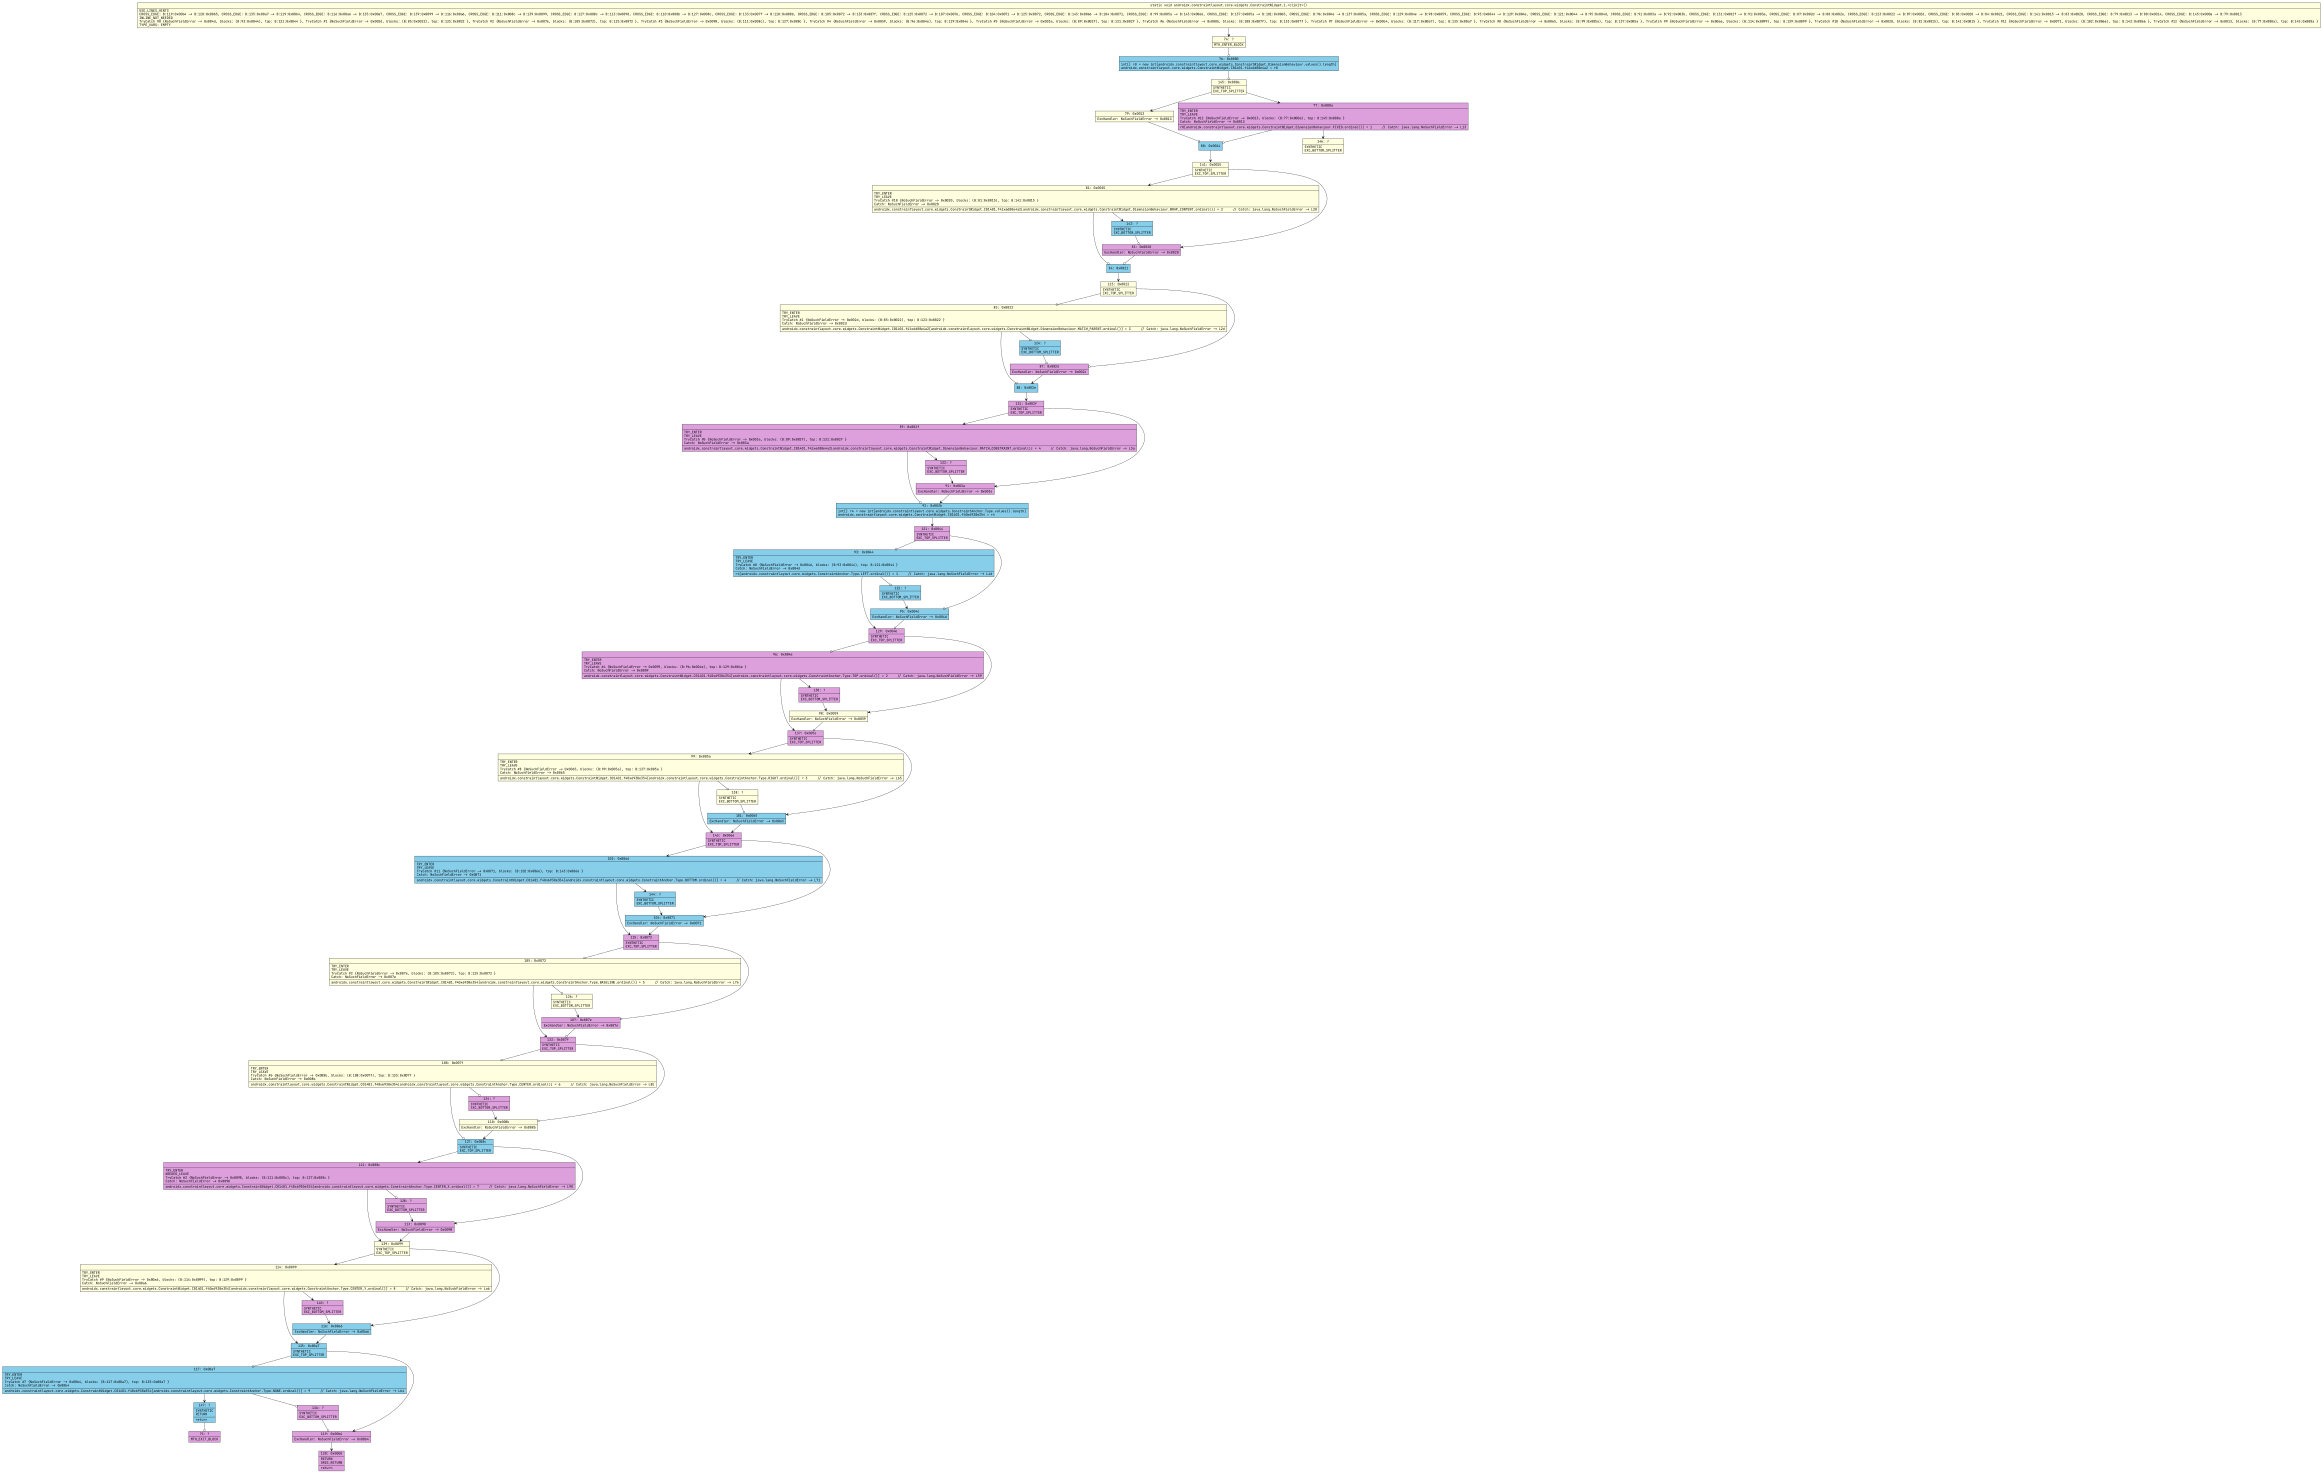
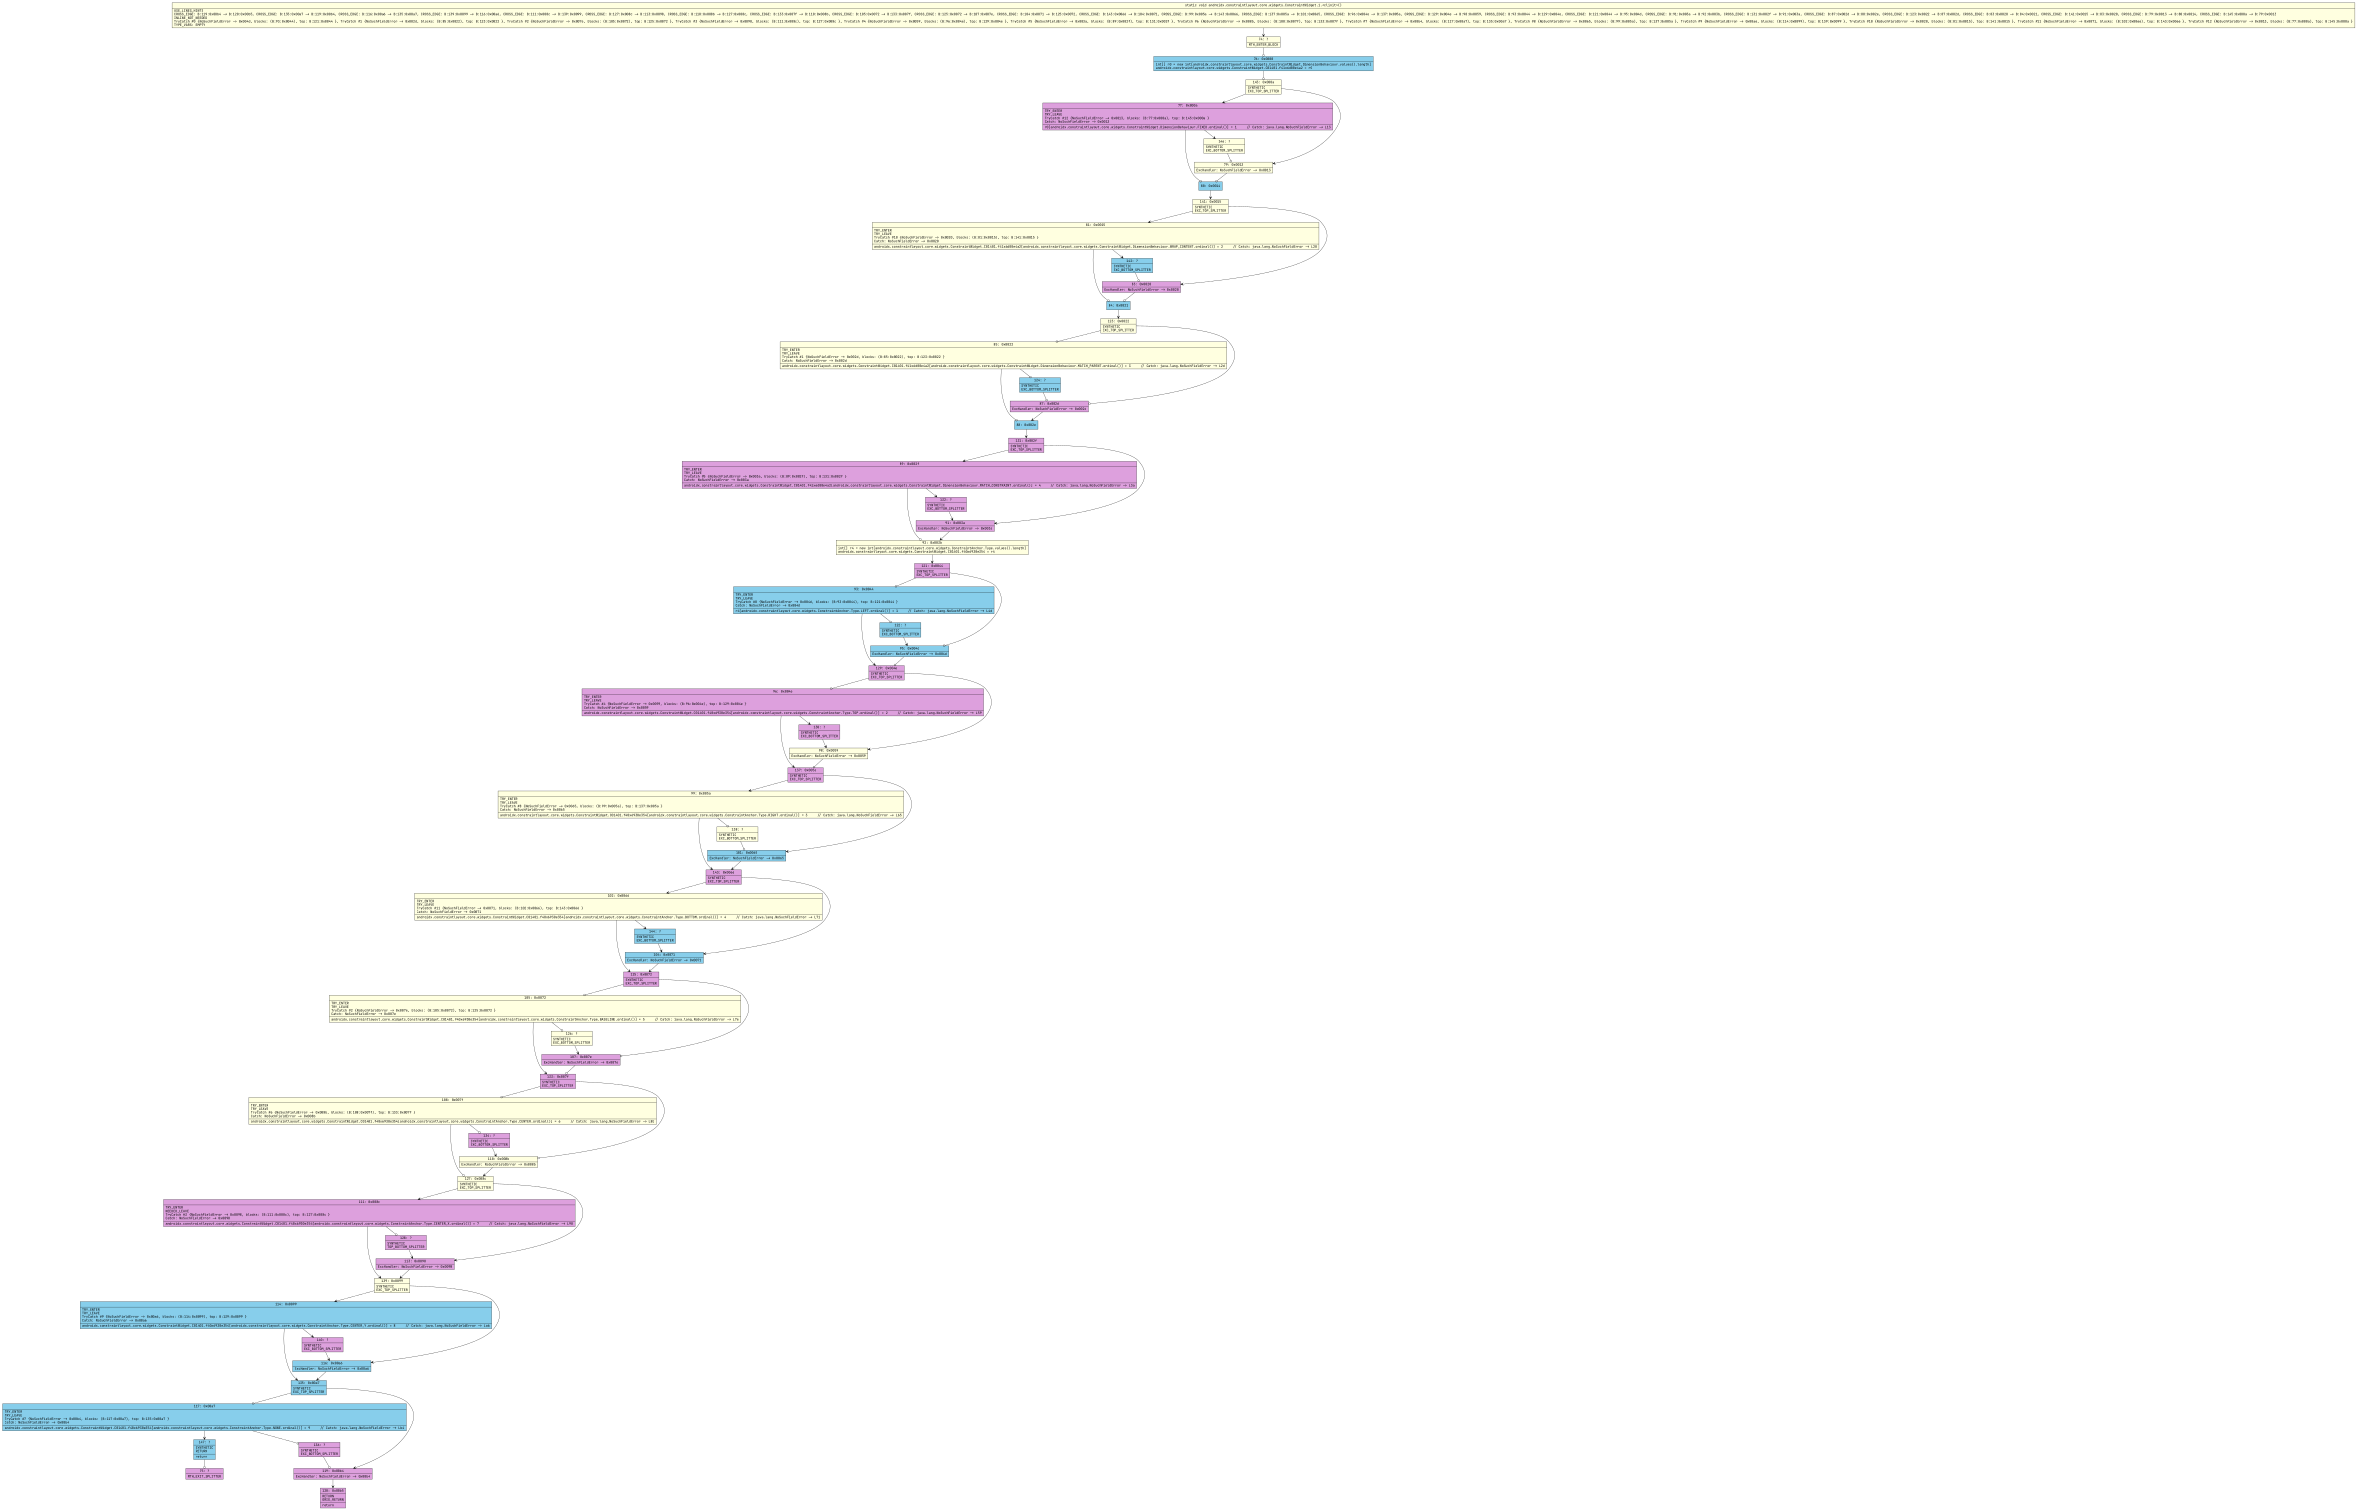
none -> (1229, 157)
(932, 510) -> (932, 547)
(618, 870) -> (618, 907)
(475, 1146) -> (475, 1183)
(406, 1210) -> (406, 1247)
(286, 1278) -> (286, 1315)
(204, 1439) -> (204, 1476)
